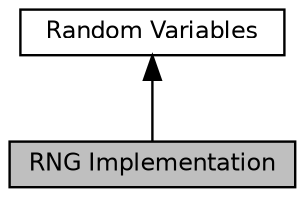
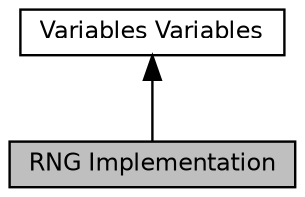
(152, 32) -> (152, 32)
